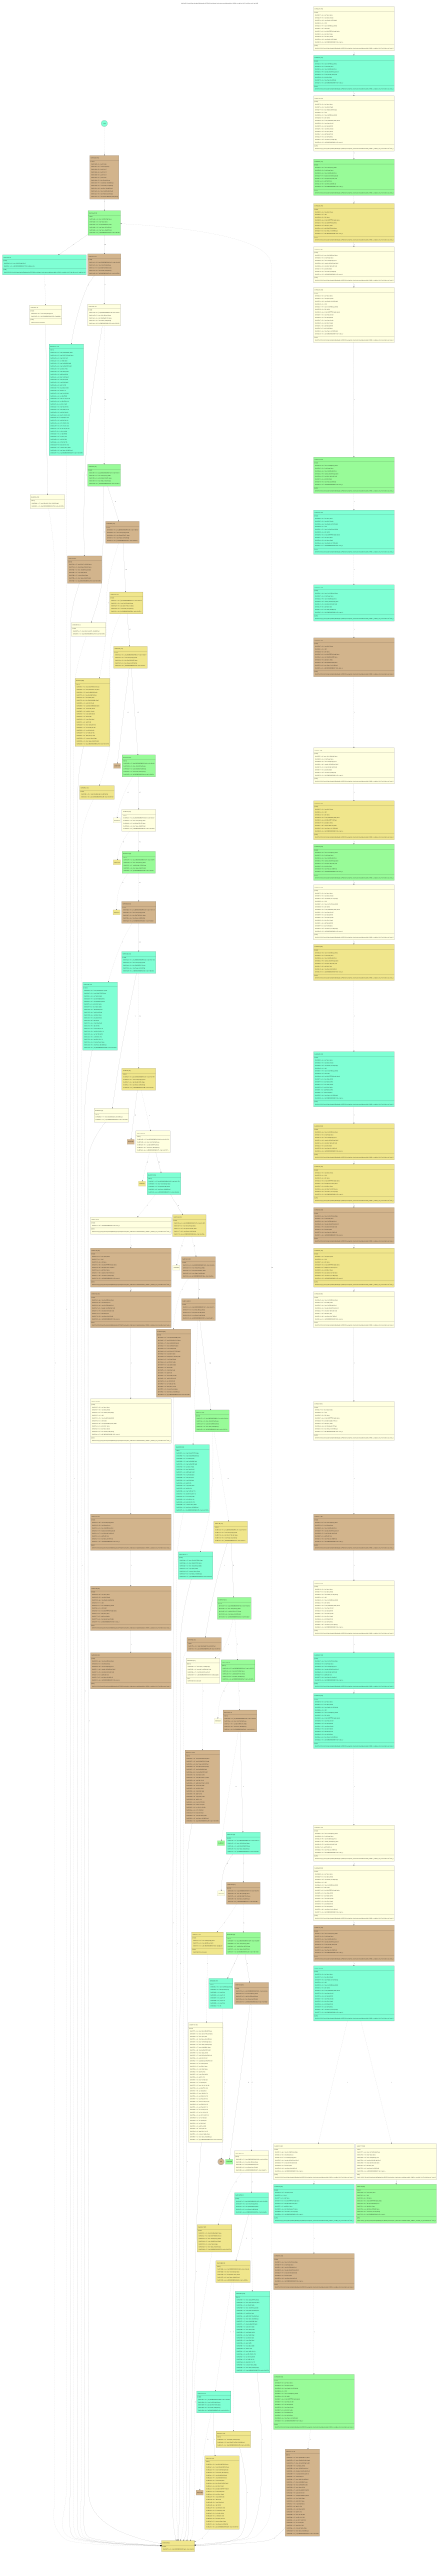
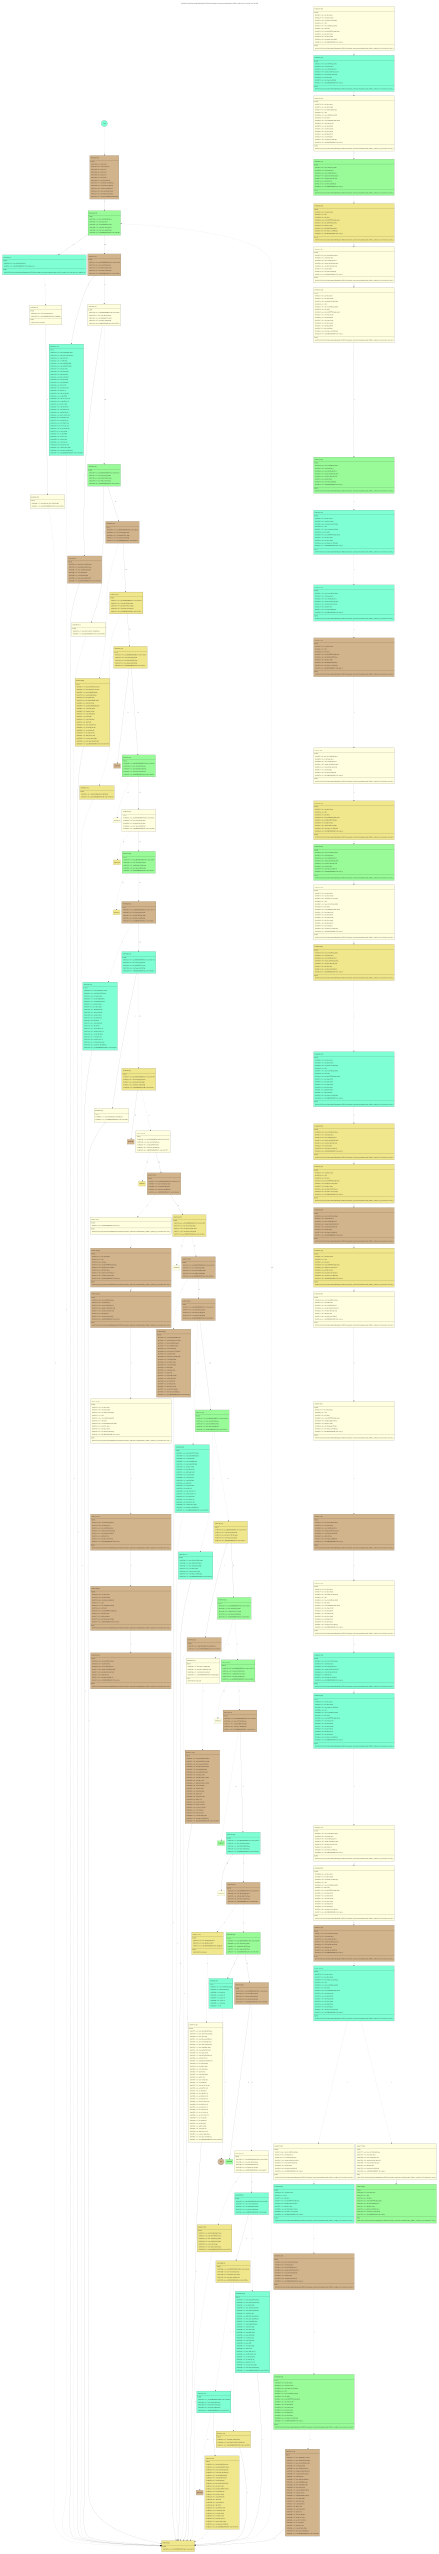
(164, 1184) -> (164, 1184)
